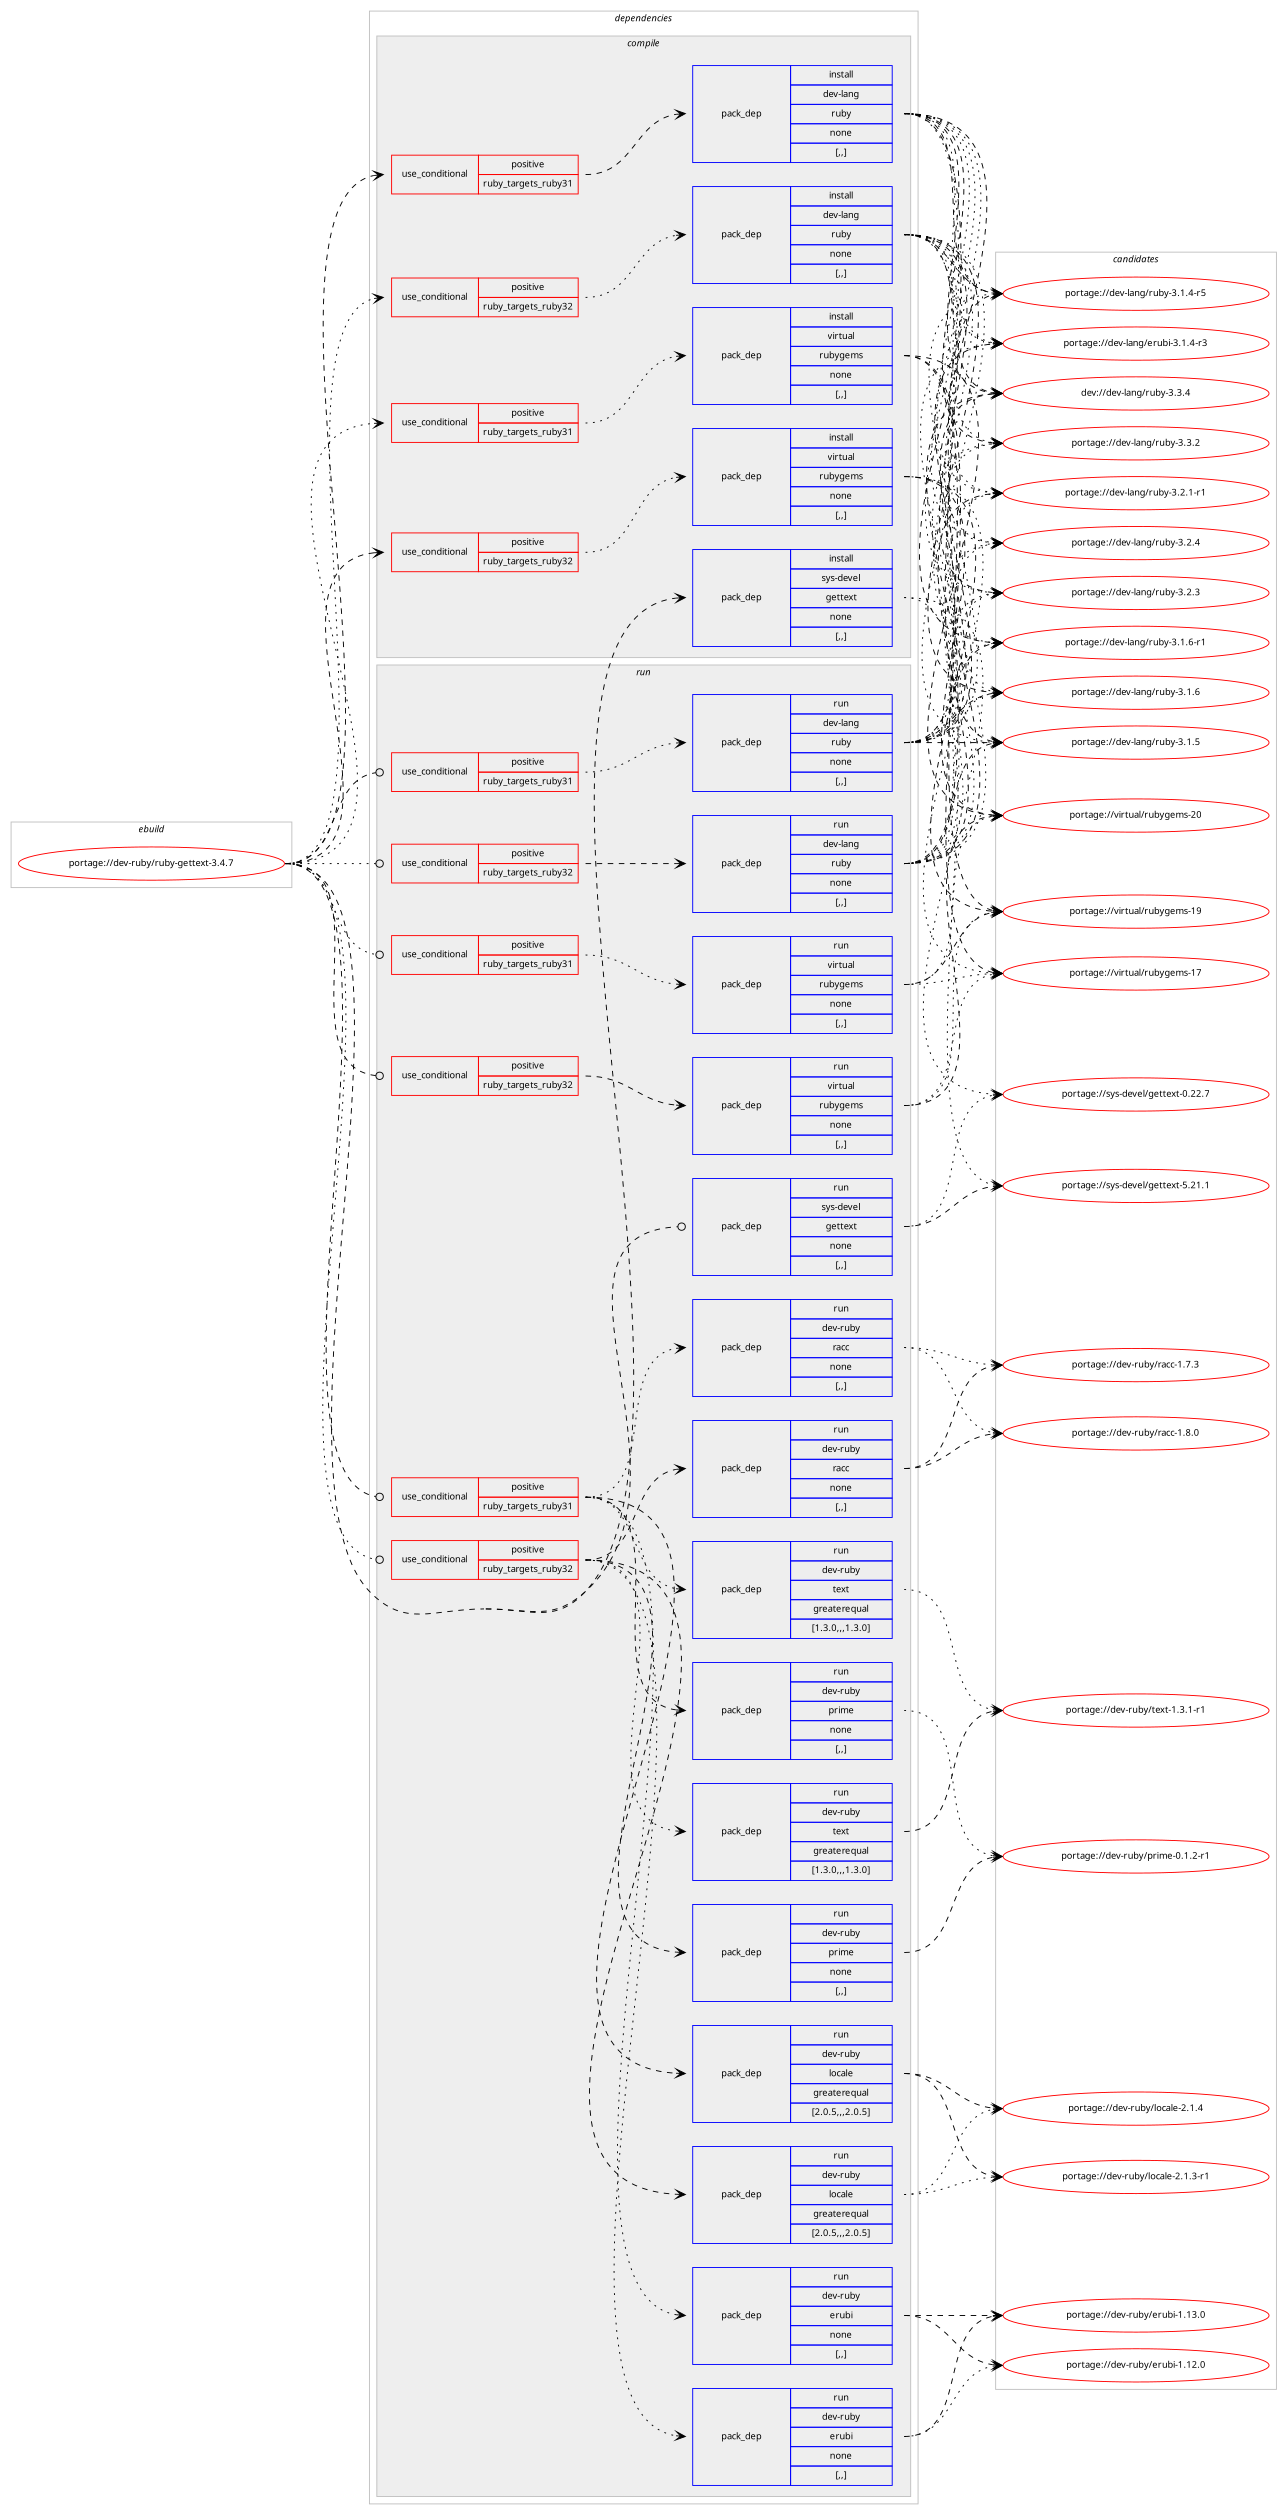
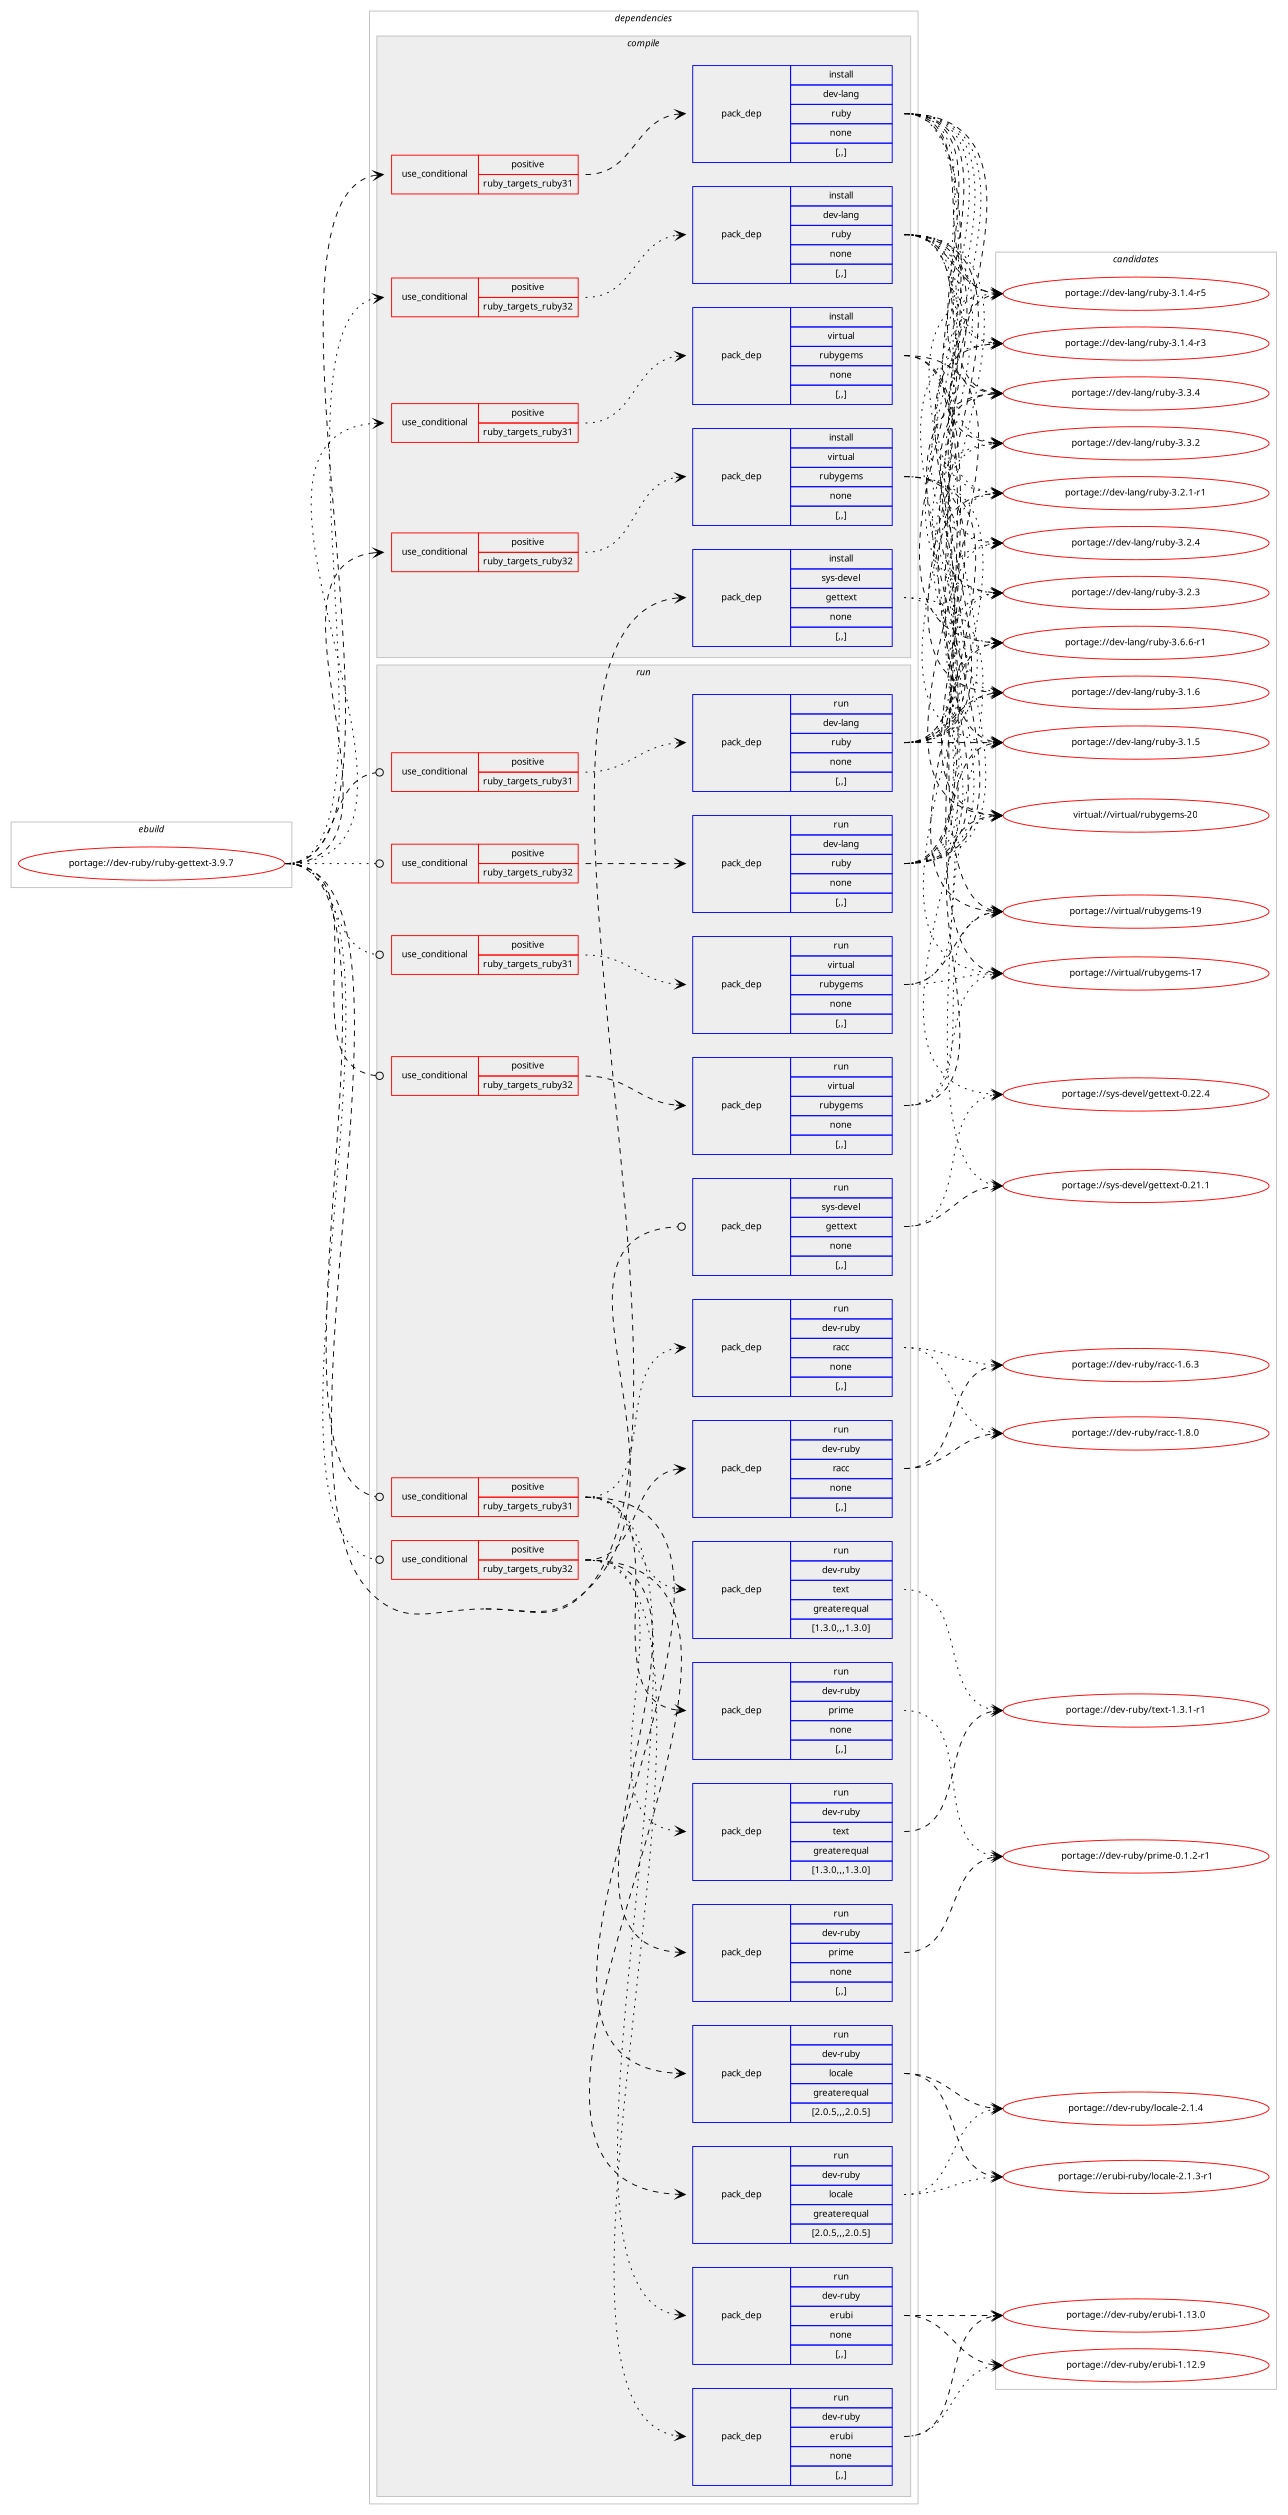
(1136, 344) -> (1136, 344)
(1136, 393) -> (1136, 393)
(1136, 643) -> (1136, 643)
(1136, 816) -> (1136, 816)
(151, 864) -> (151, 864)
(1136, 1094) -> (1136, 1094)
(1136, 1186) -> (1136, 1186)
(1136, 1365) -> (1136, 1365)
(1136, 2177) -> (1136, 2177)
(1136, 2365) -> (1136, 2365)
